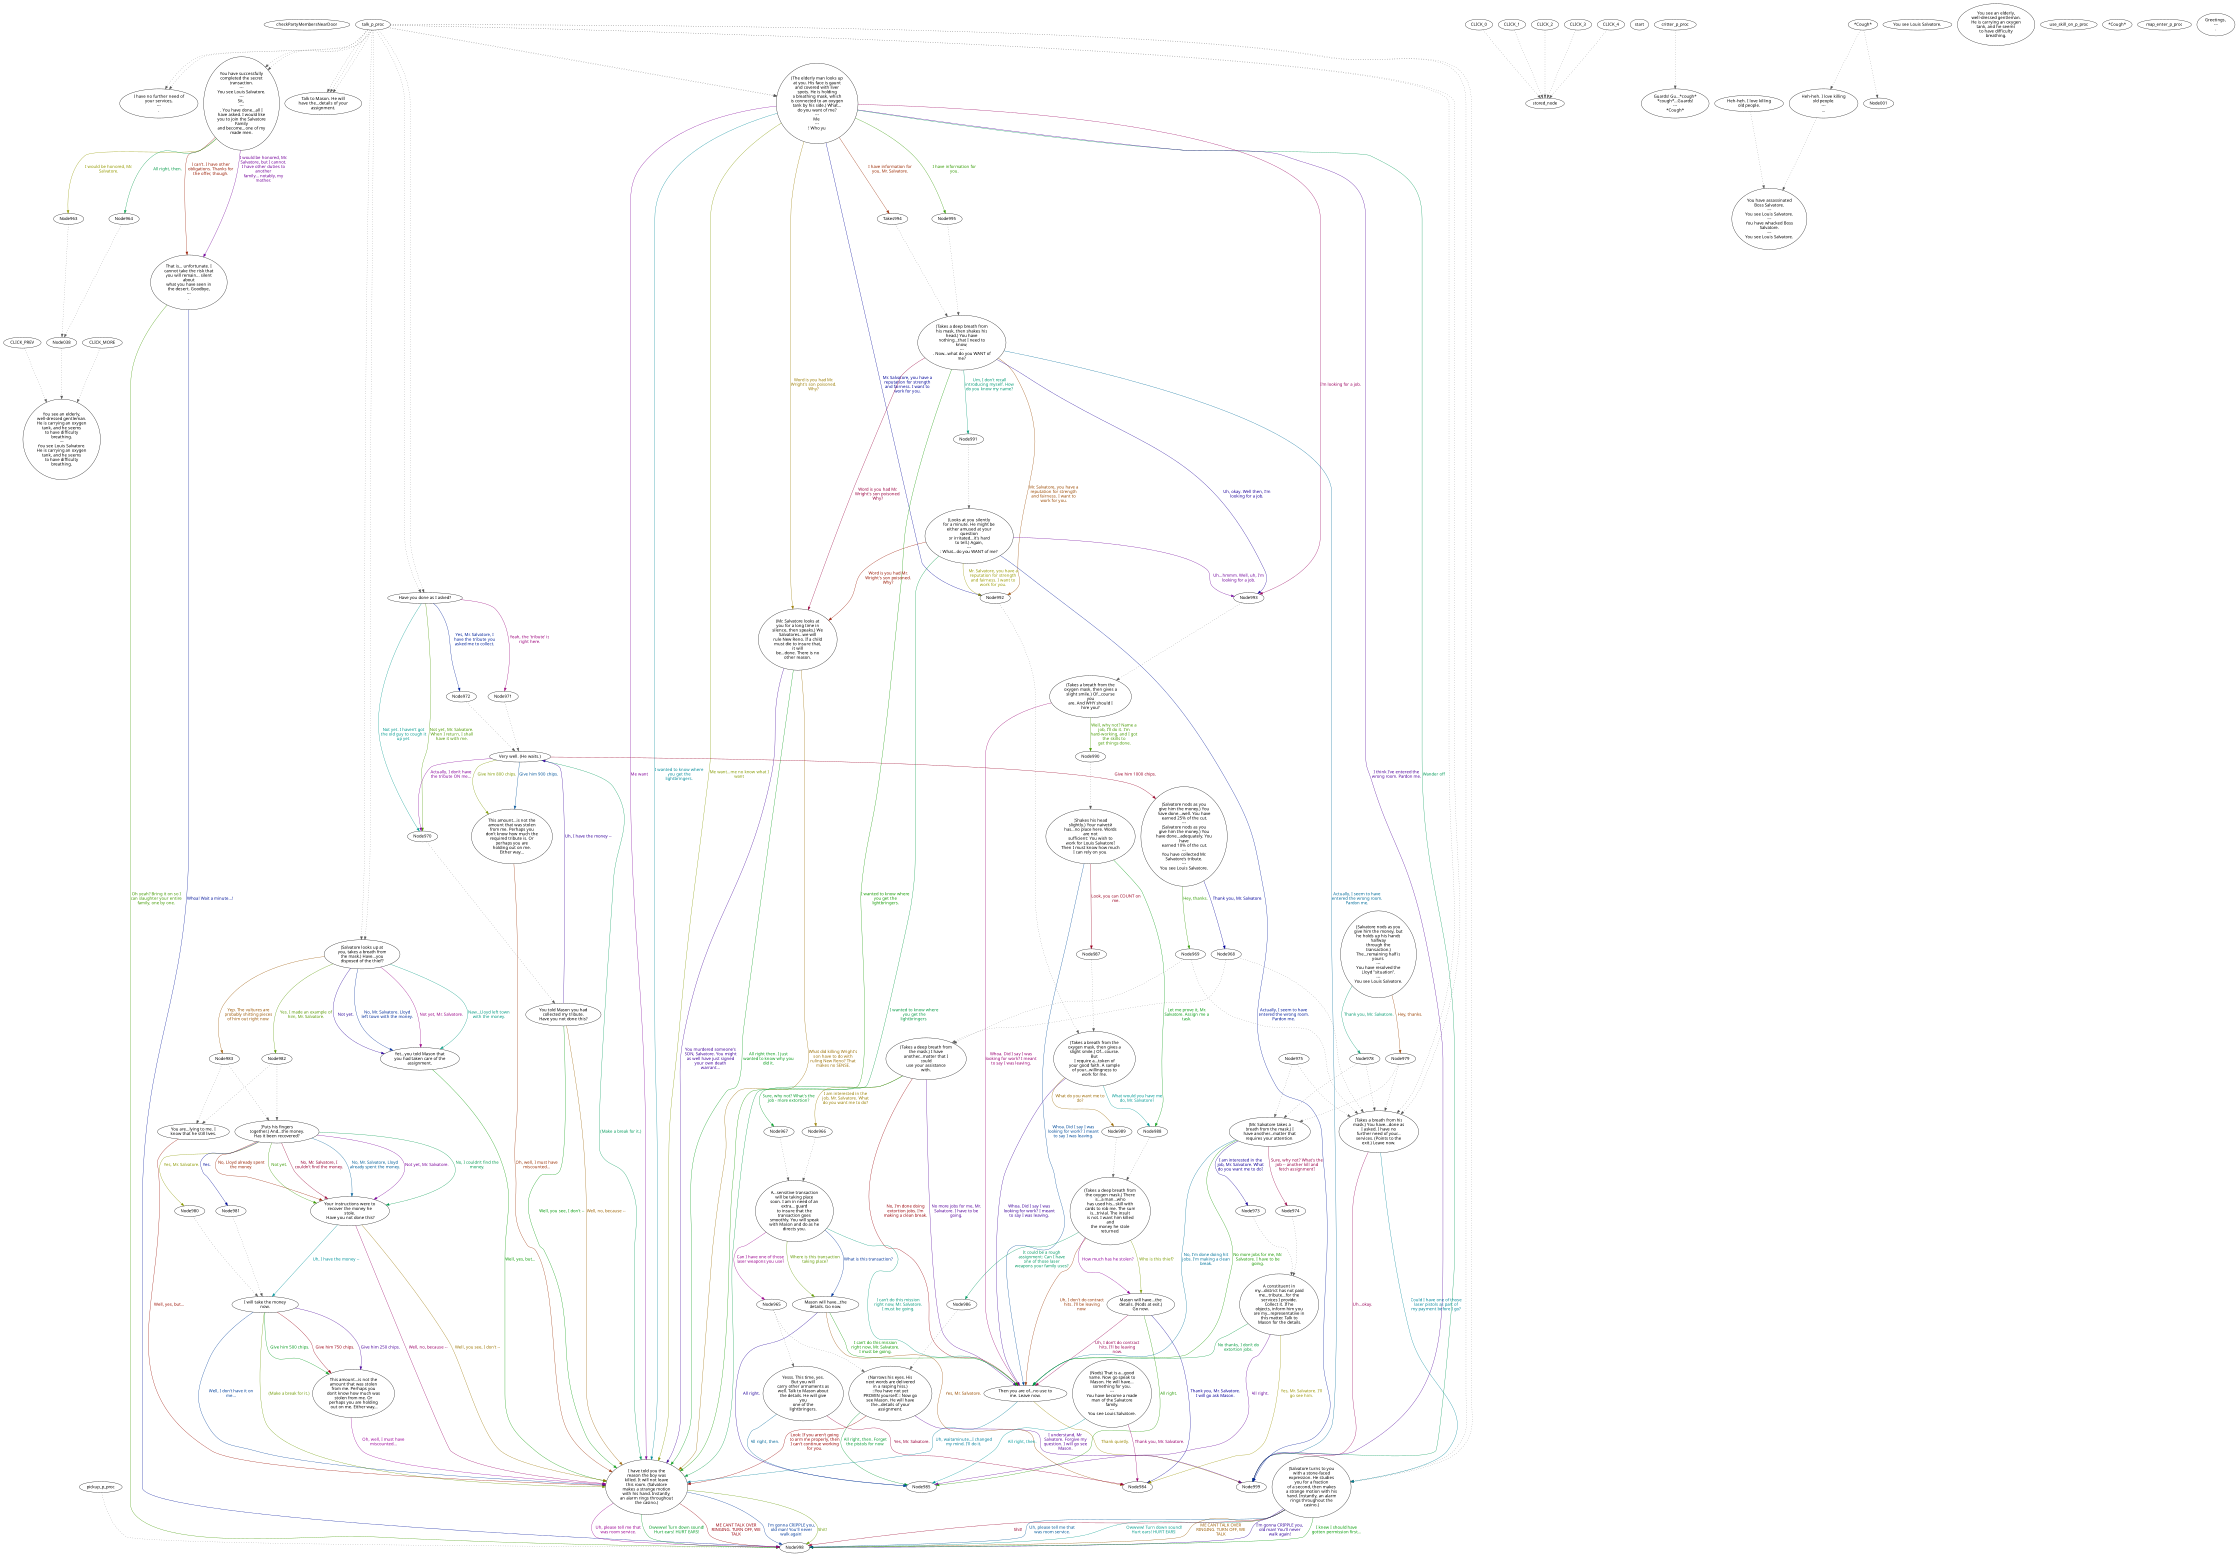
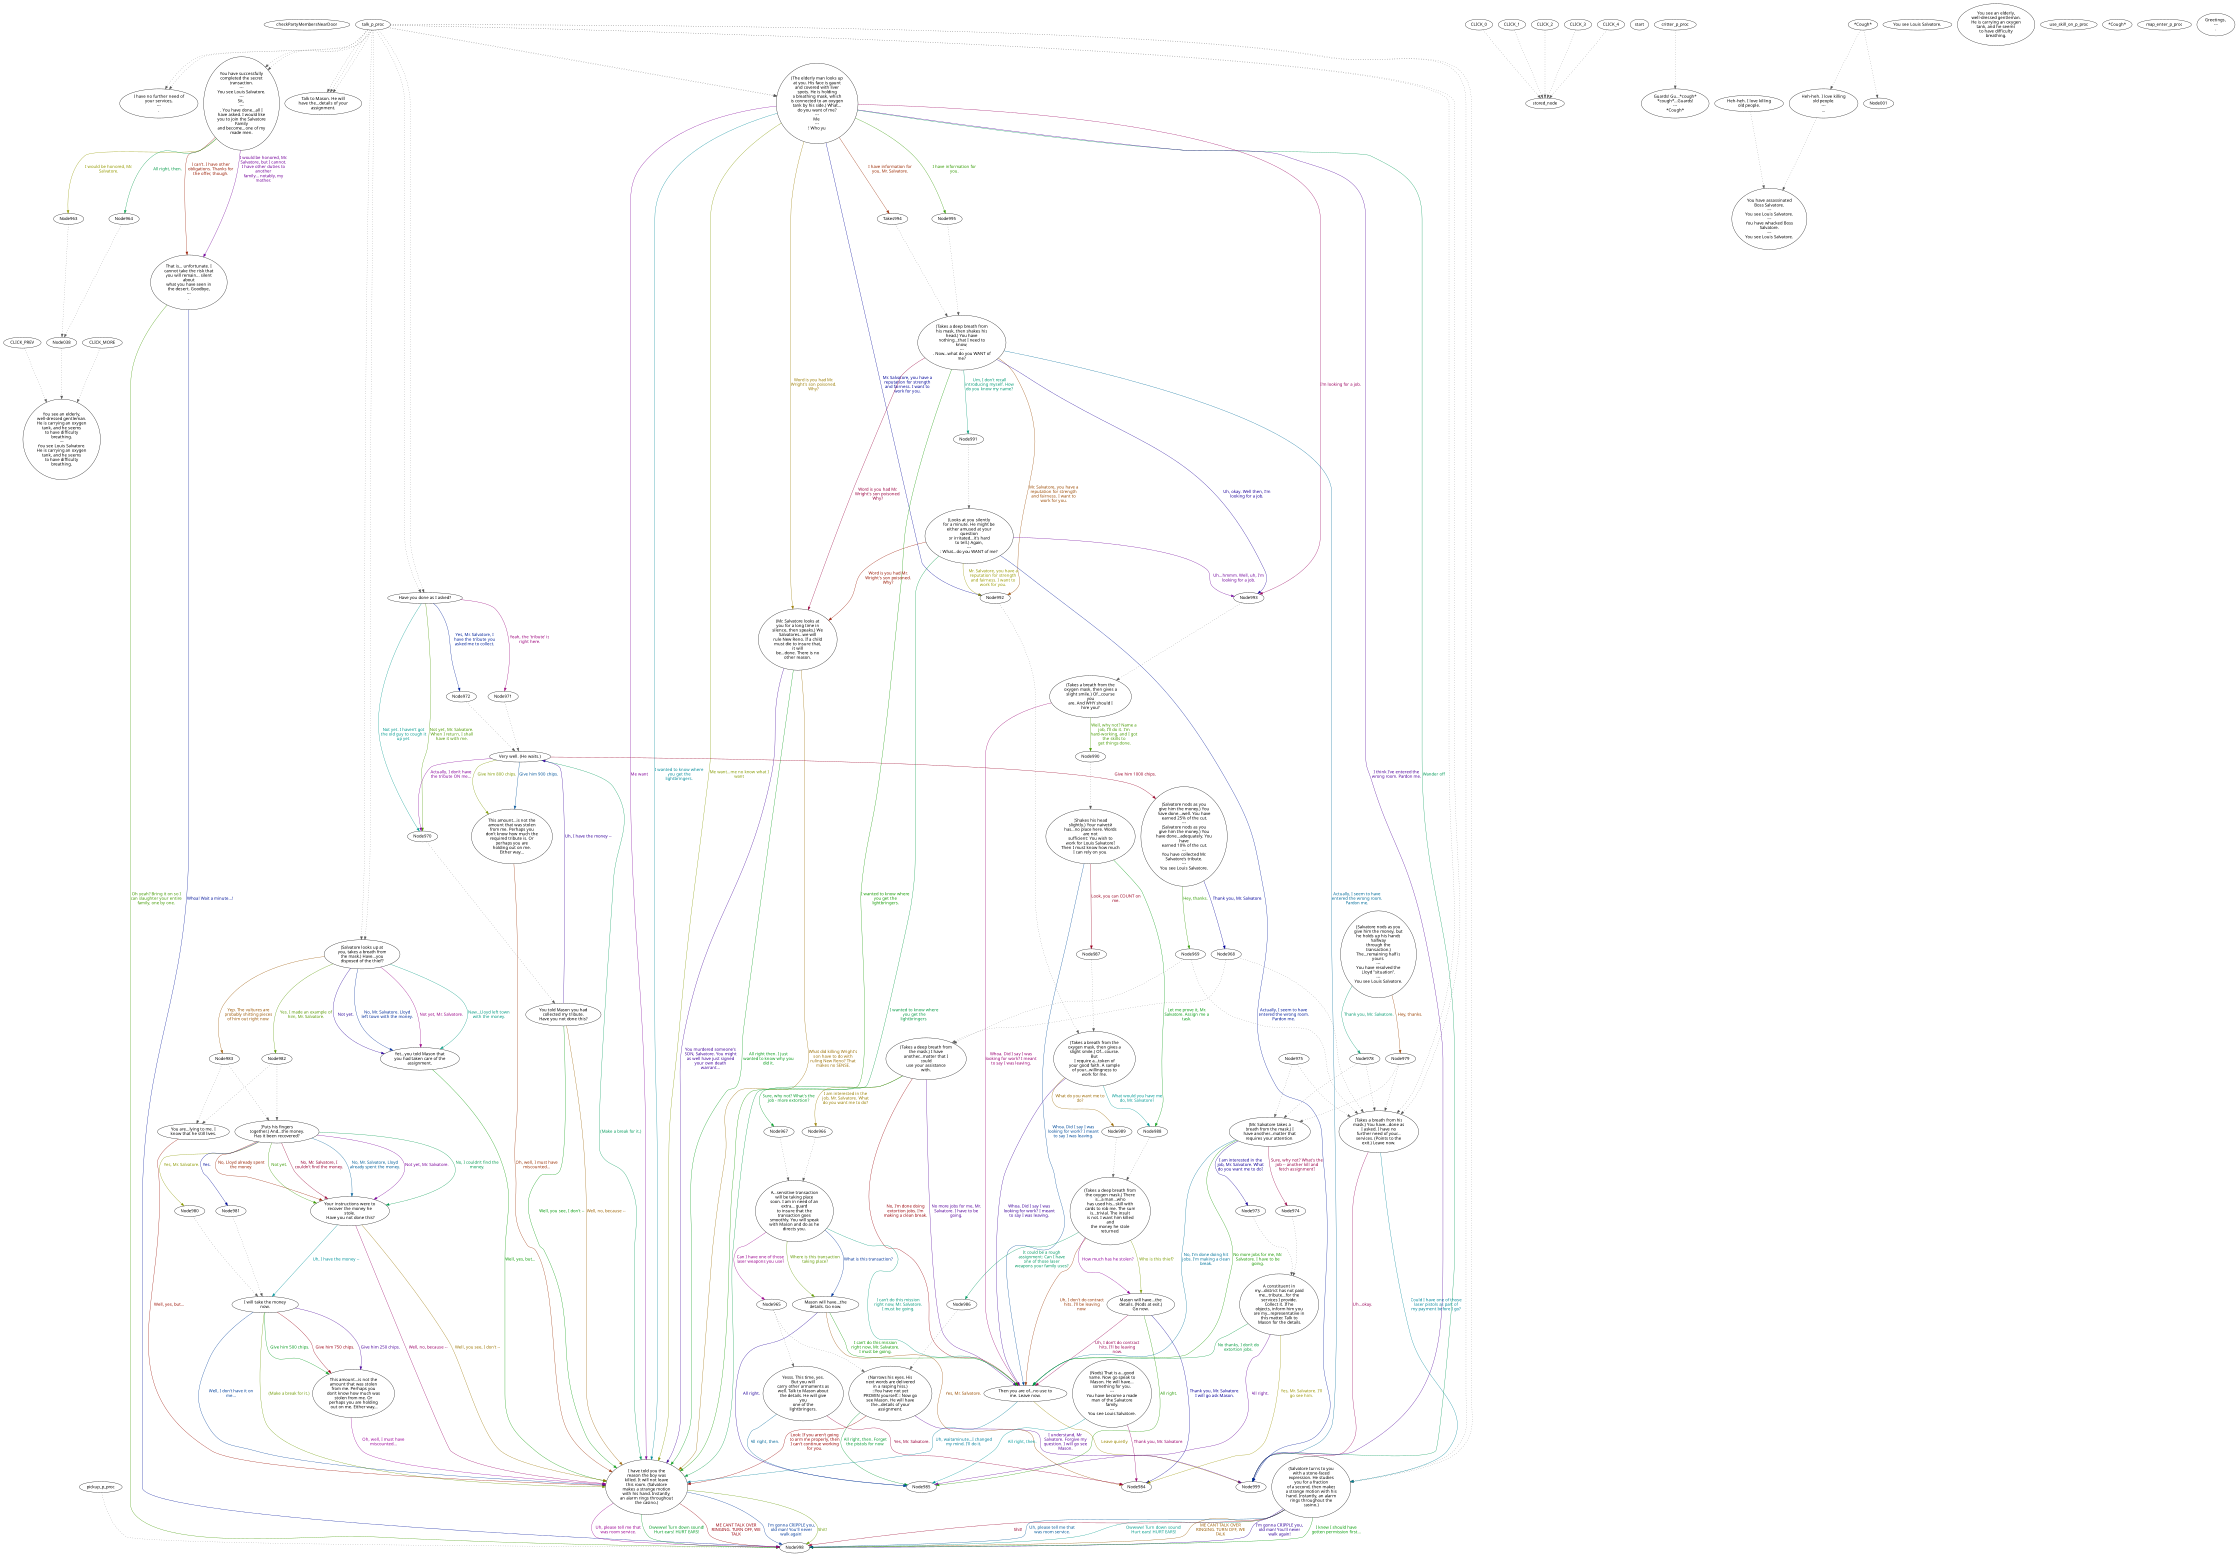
(1115, 1442) -> (1115, 1442)
